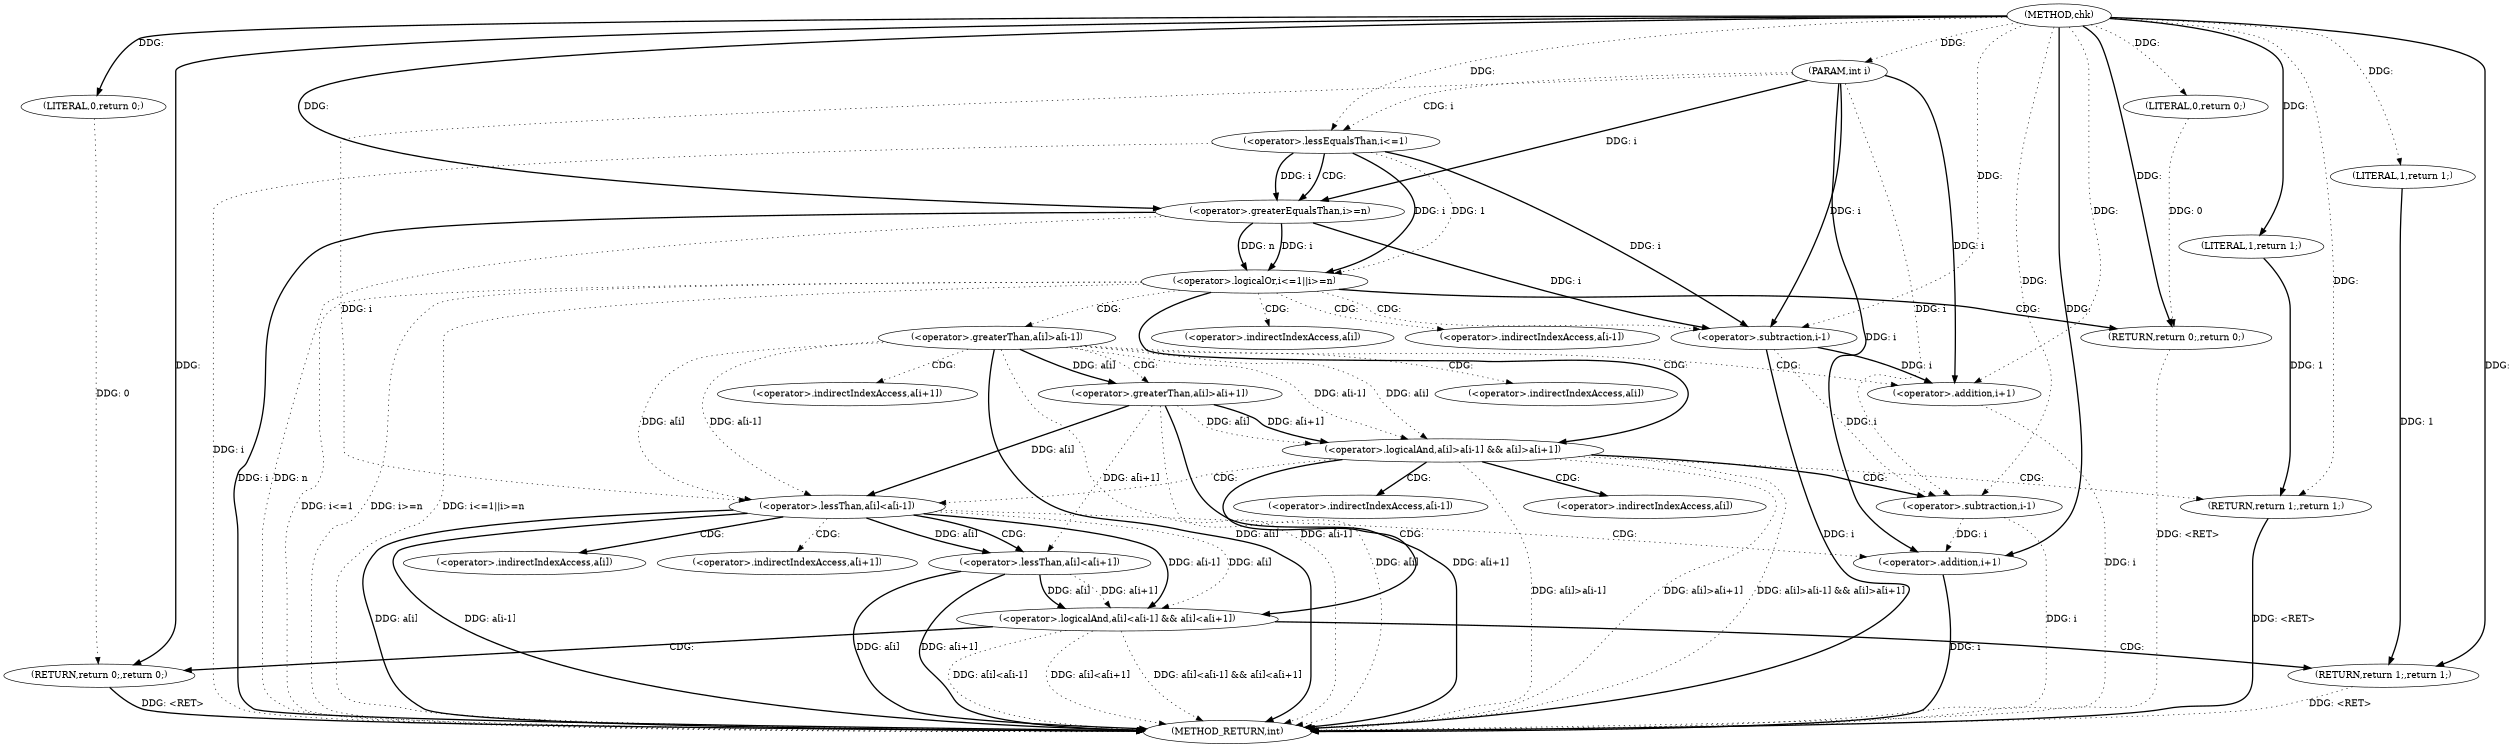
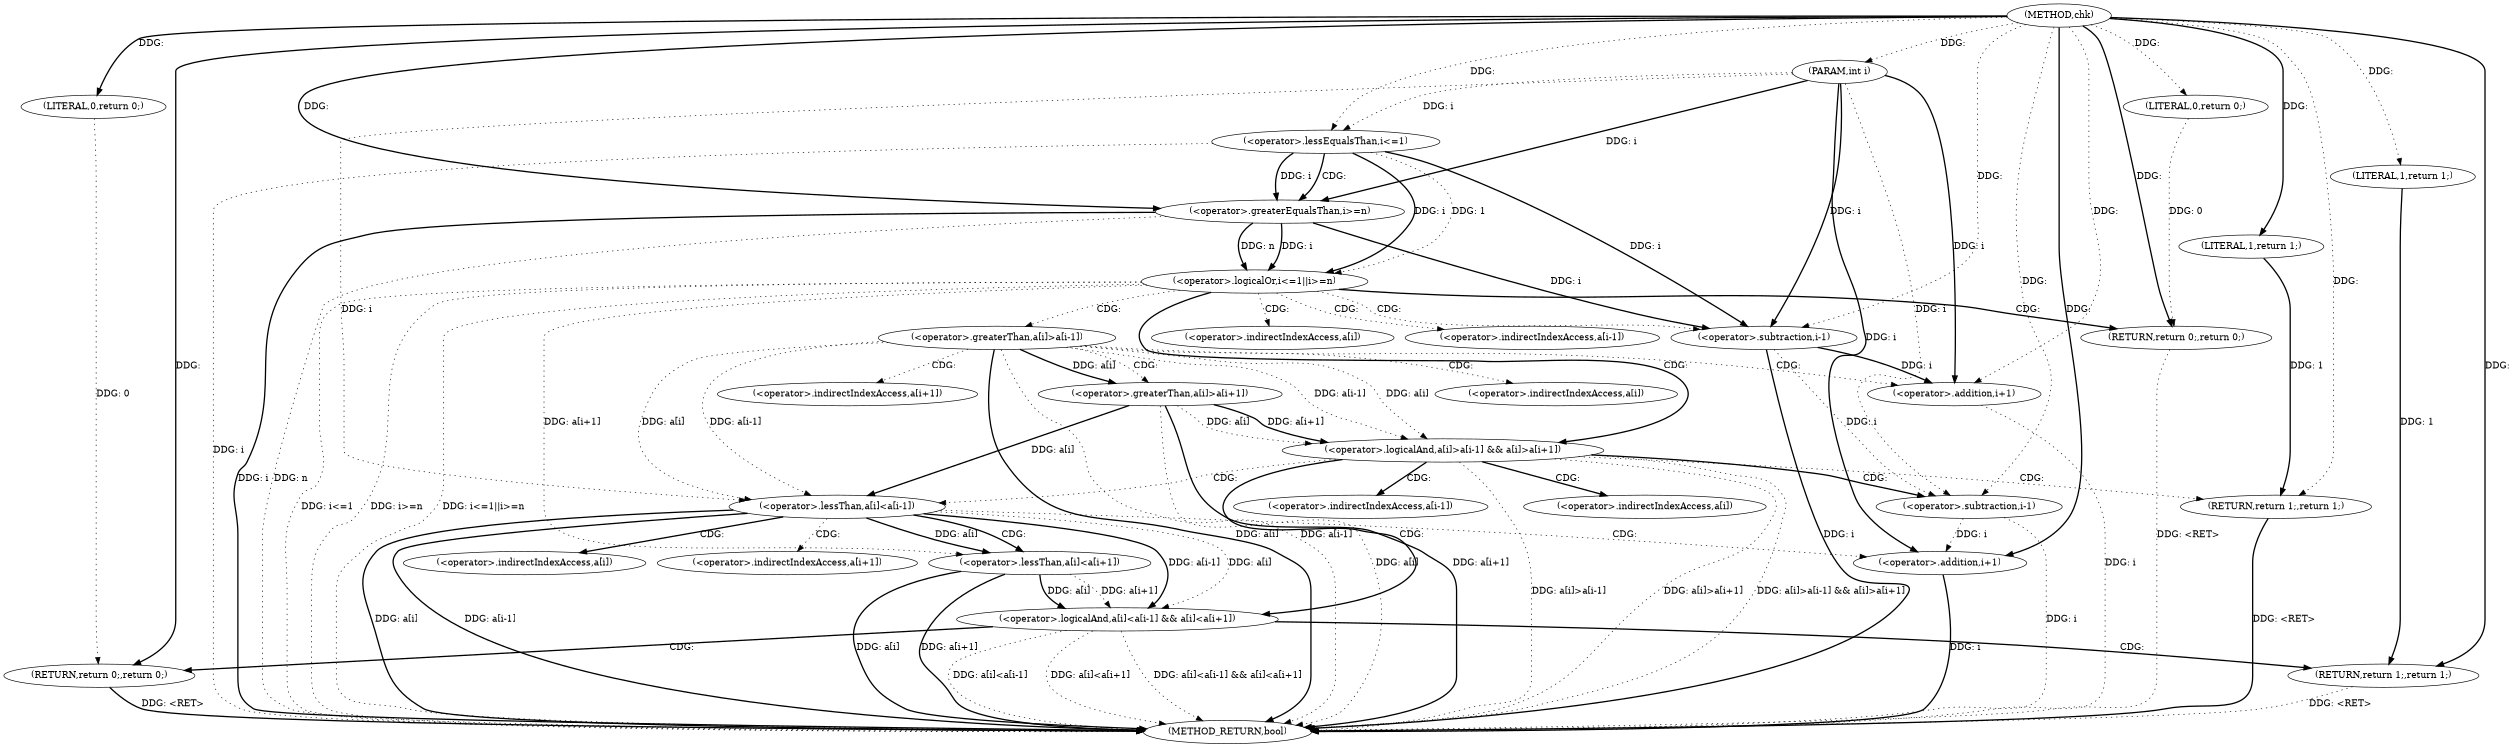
(1438, 107) -> (1438, 107)
(1102, 476) -> (548, 335)
(1227, 732) -> (1227, 732)
